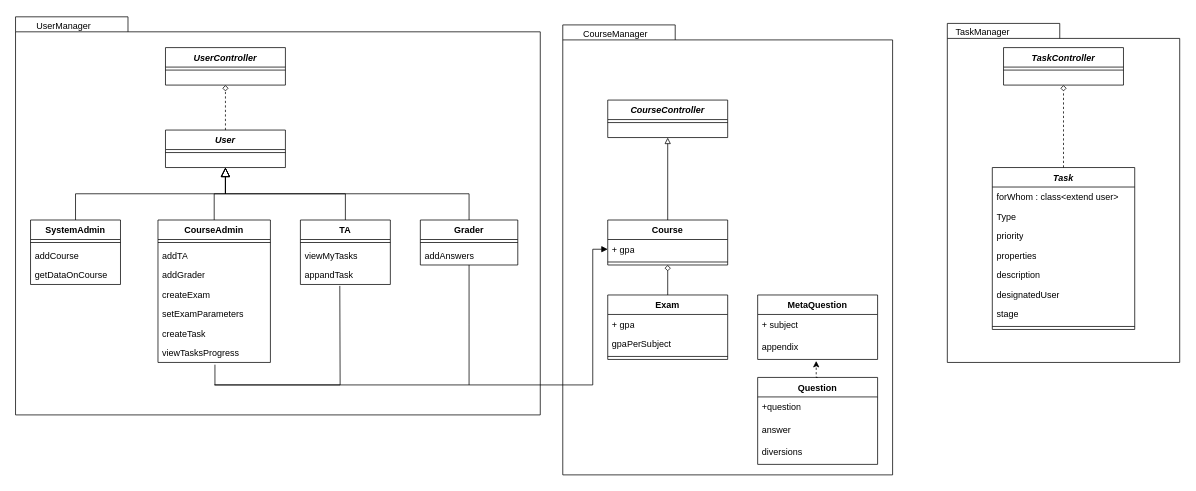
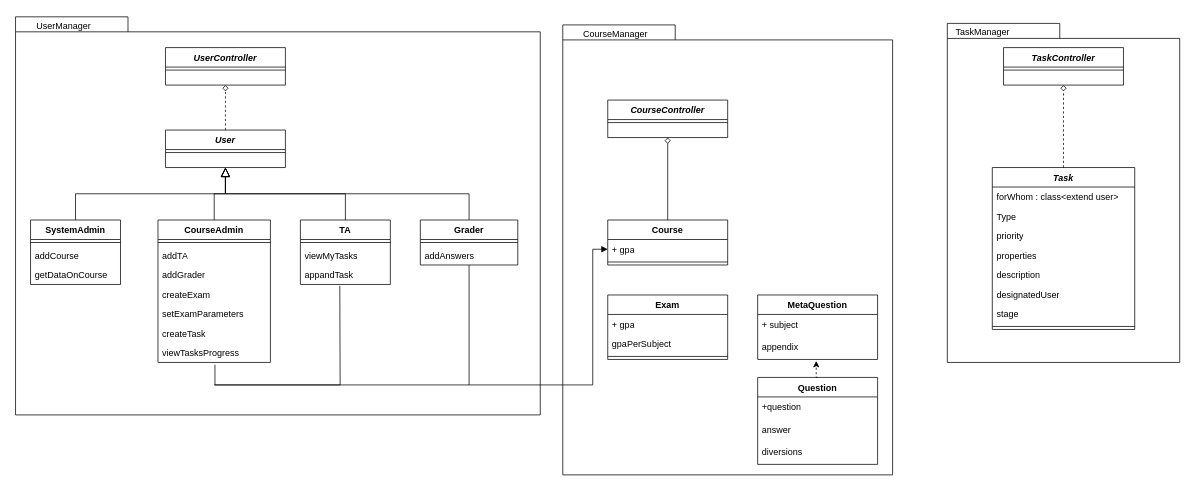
(668, 145) -> (668, 144)
(668, 283) -> none
